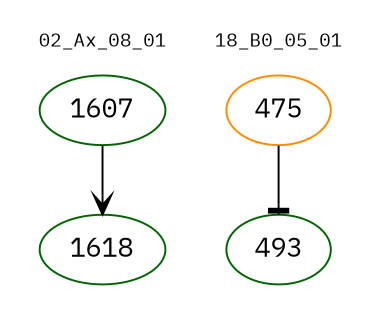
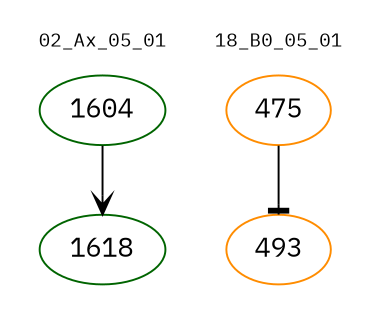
(104, 42) -> (104, 42)
(103, 110) -> (103, 110)
(279, 250) -> (279, 250)
